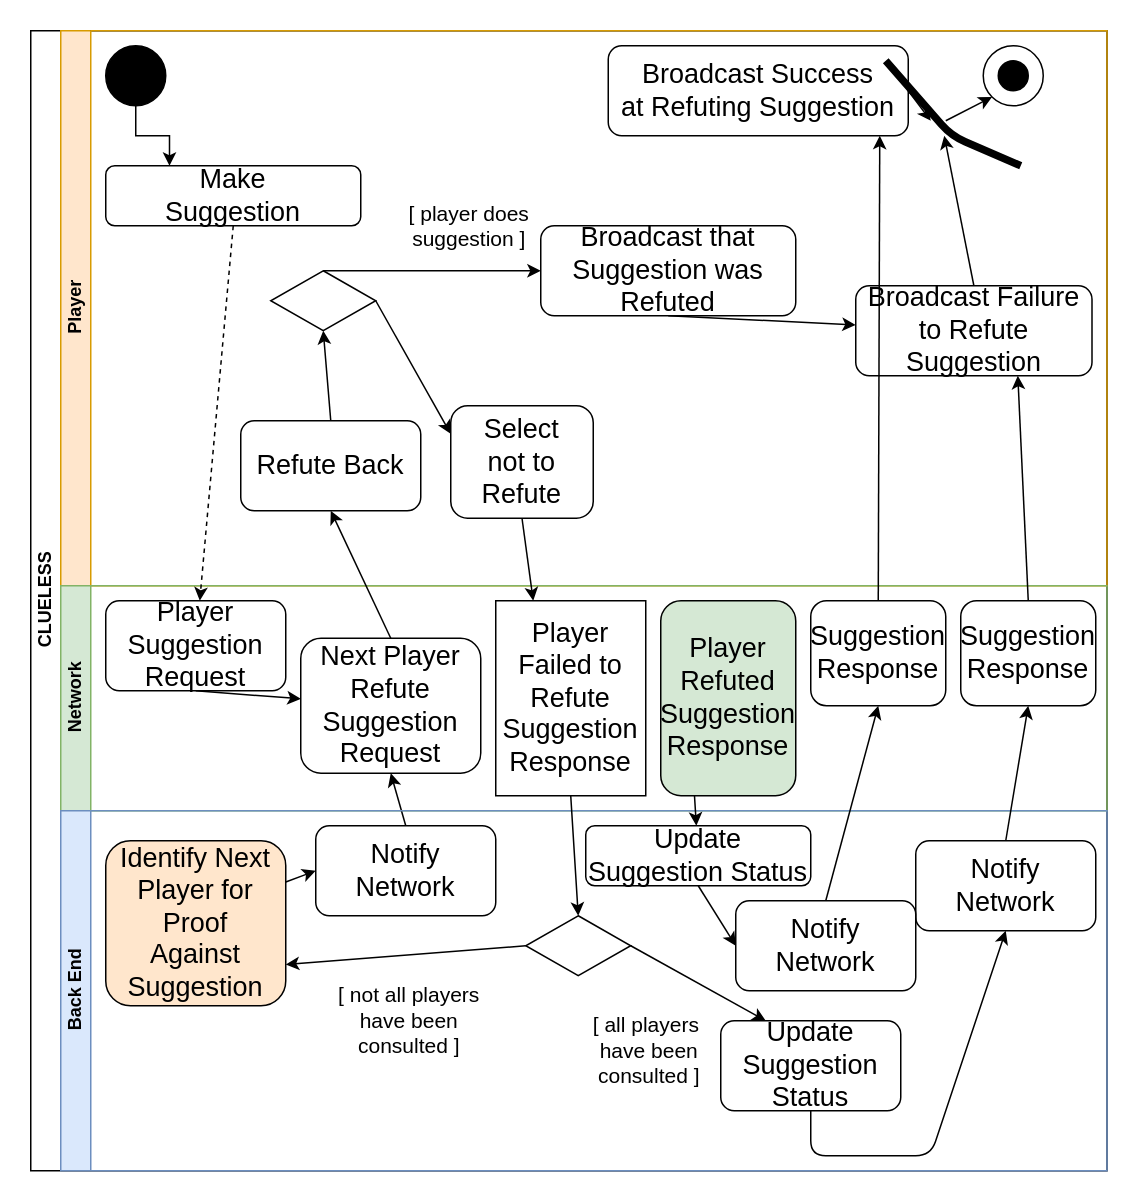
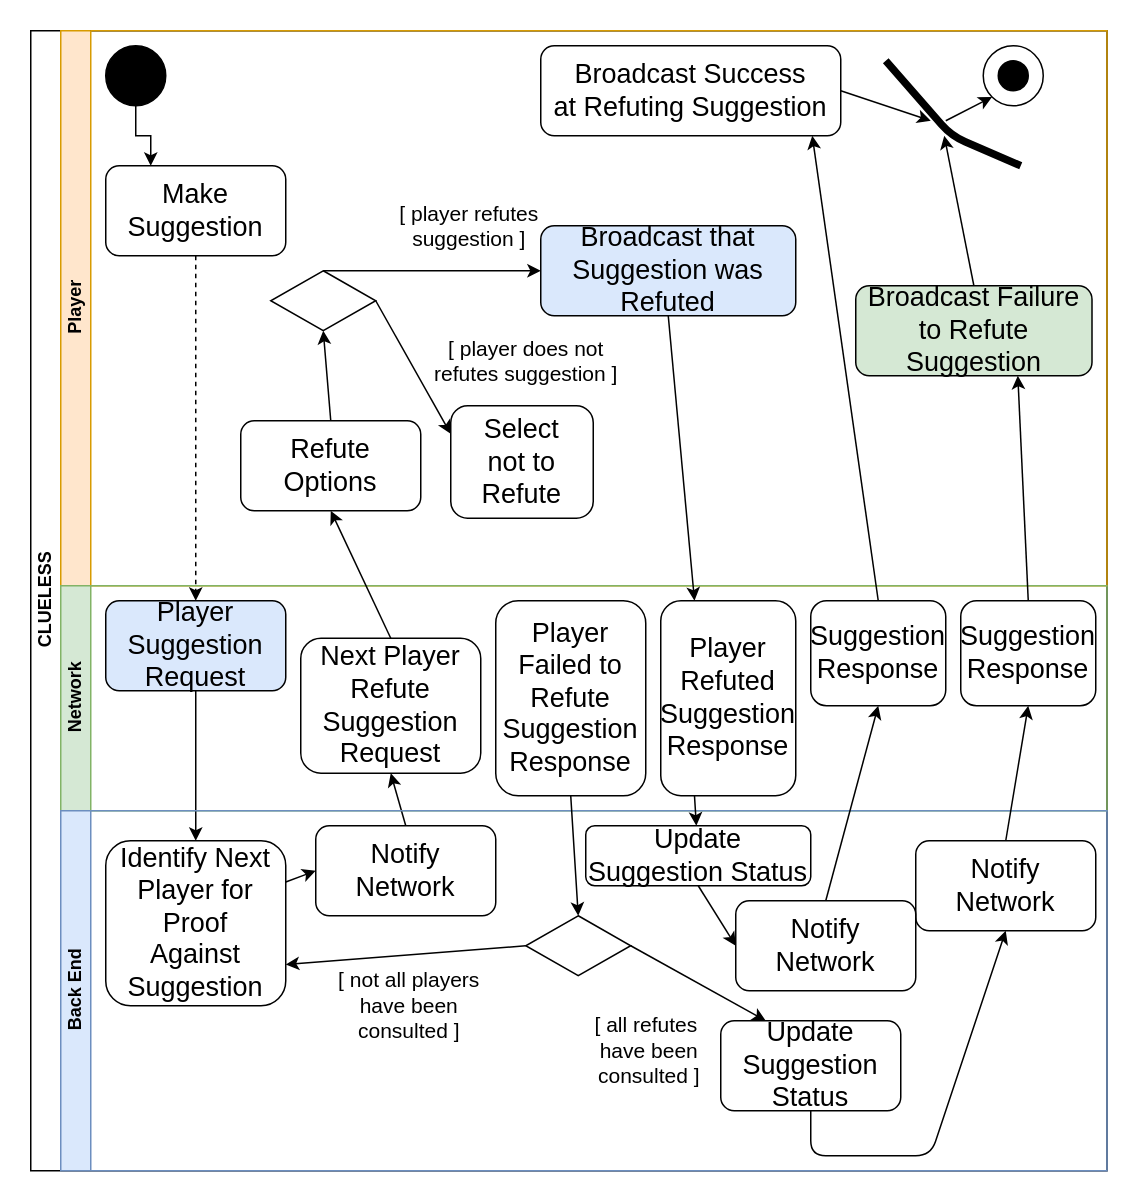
(758, 91) -> (691, 91)
(233, 196) -> (196, 211)
(470, 226) -> (470, 226)
(668, 271) -> (668, 271)
(766, 321) -> (681, 453)
(974, 331) -> (974, 331)
none -> (526, 361)
(331, 466) -> (331, 466)
(527, 554) -> none
(196, 646) -> (196, 646)
(248, 695) -> (196, 761)
(571, 698) -> (571, 698)
(728, 698) -> (728, 698)
(196, 923) -> (196, 923)
(410, 1021) -> (410, 1006)
(650, 1051) -> (650, 1051)
